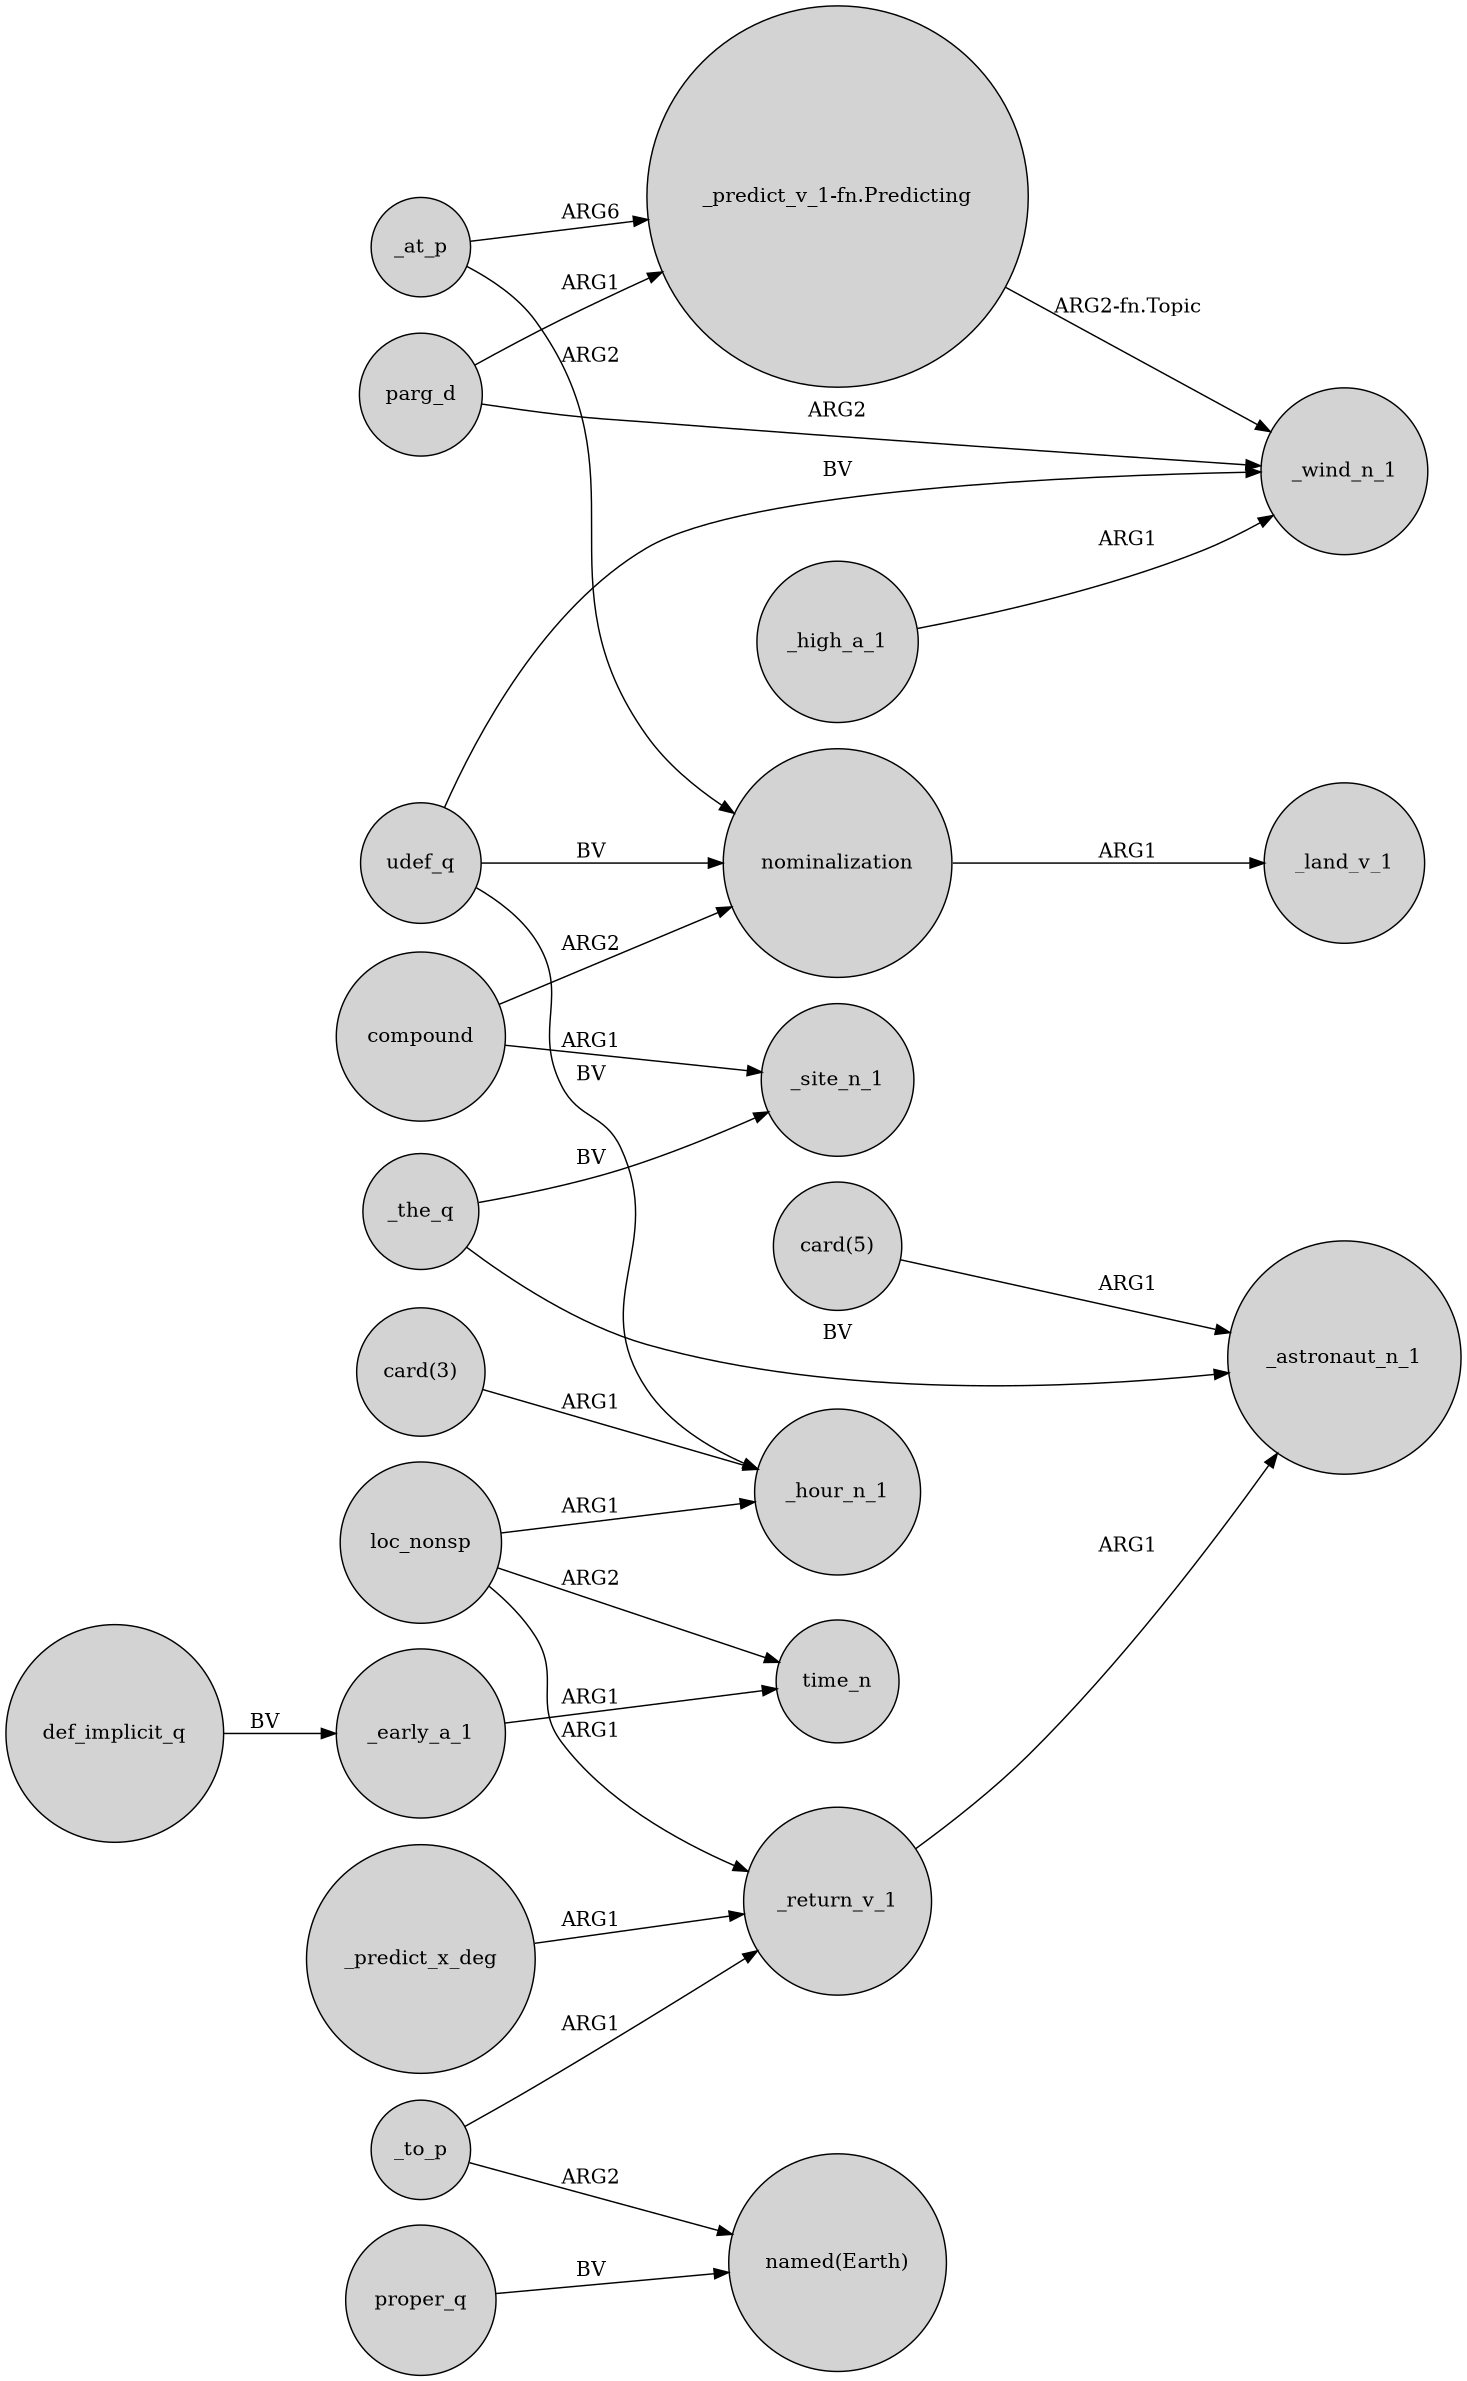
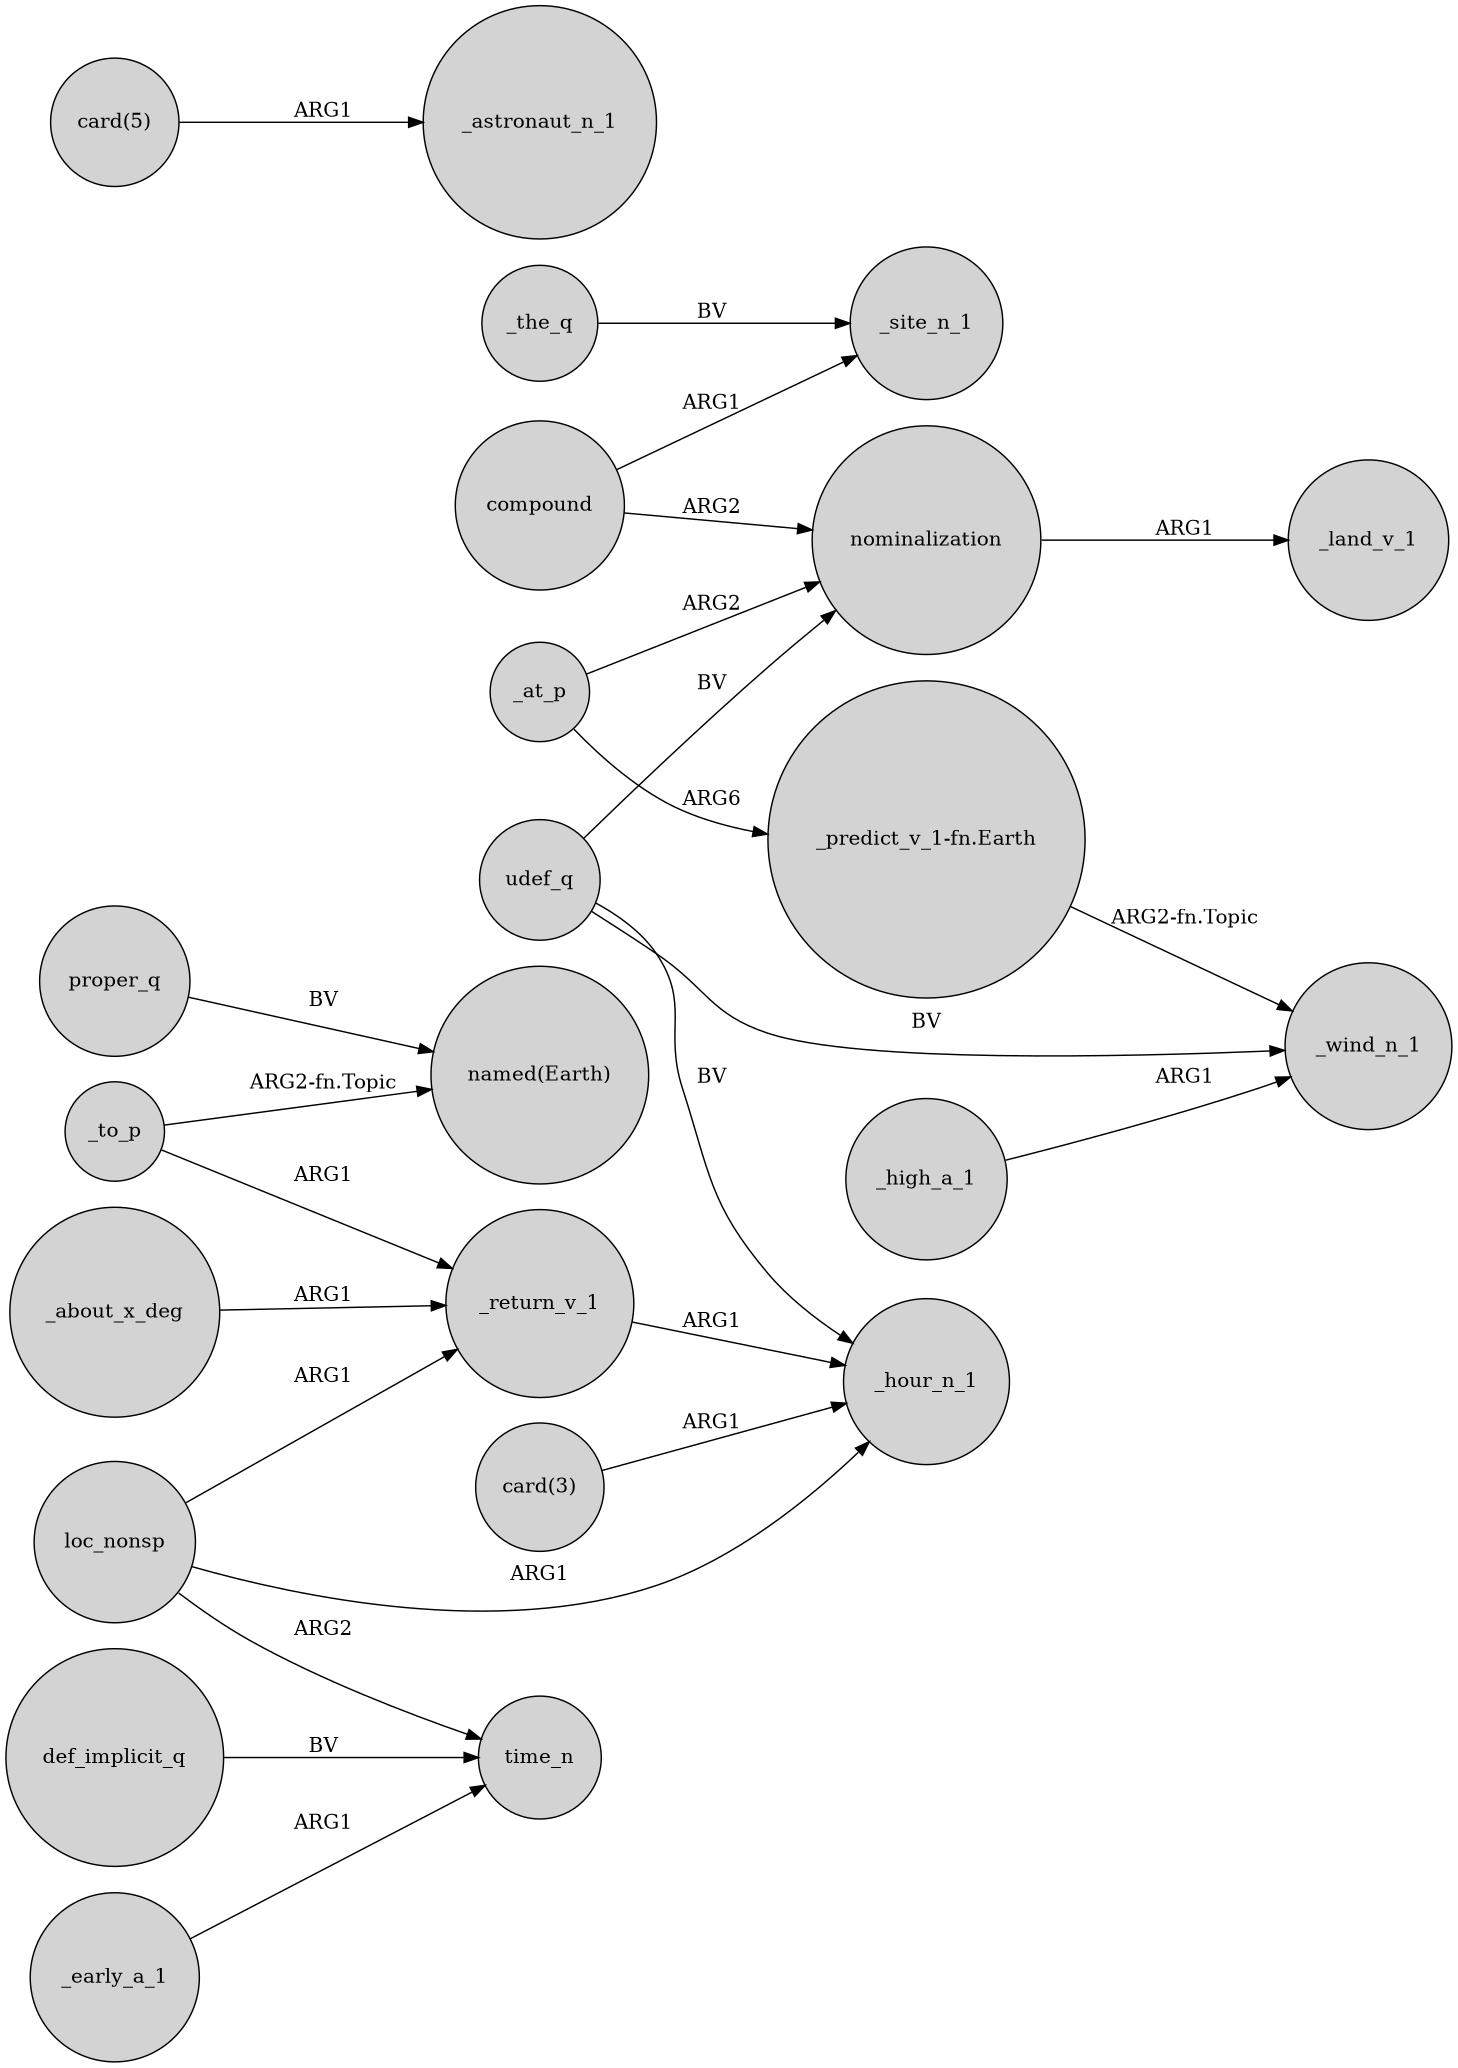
(838, 196) -> (927, 839)
(421, 395) -> none
(826, 1377) -> none
(1107, 1671) -> (732, 1342)
(273, 1733) -> (344, 1758)
(421, 1959) -> (115, 1312)
(591, 2178) -> (324, 1083)
